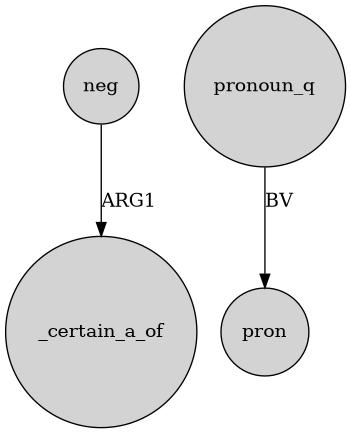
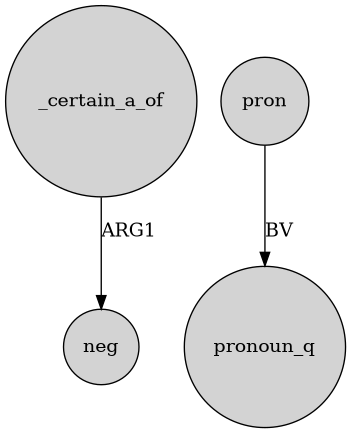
(101, 173) -> (101, 246)
(265, 221) -> (265, 199)
